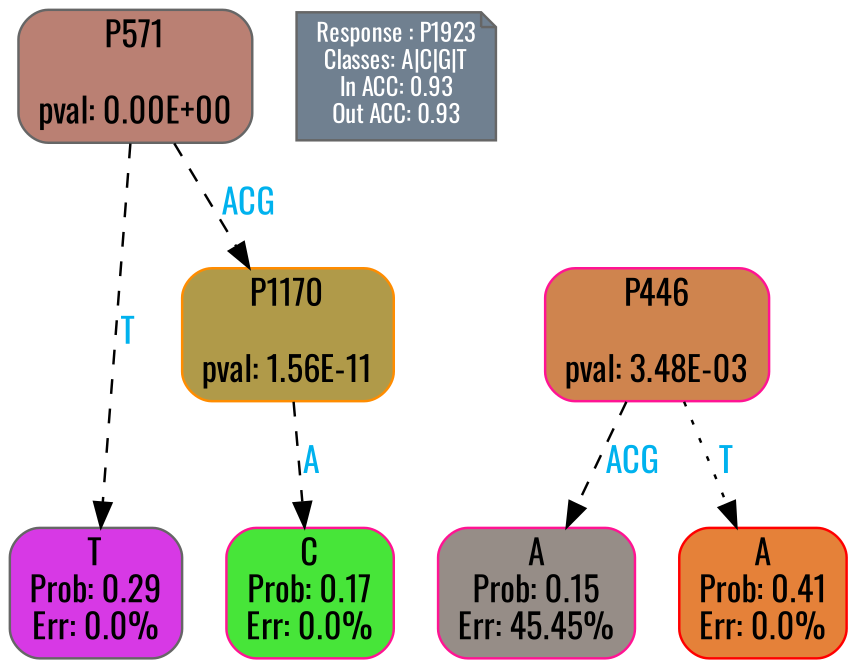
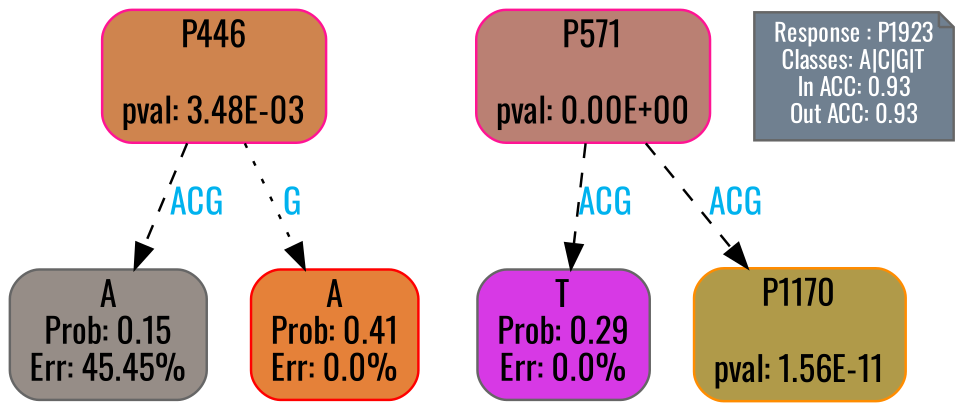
(135, 76) -> (593, 76)
(129, 335) -> (605, 206)
(727, 464) -> (293, 206)
(310, 593) -> none
(537, 593) -> (108, 335)
